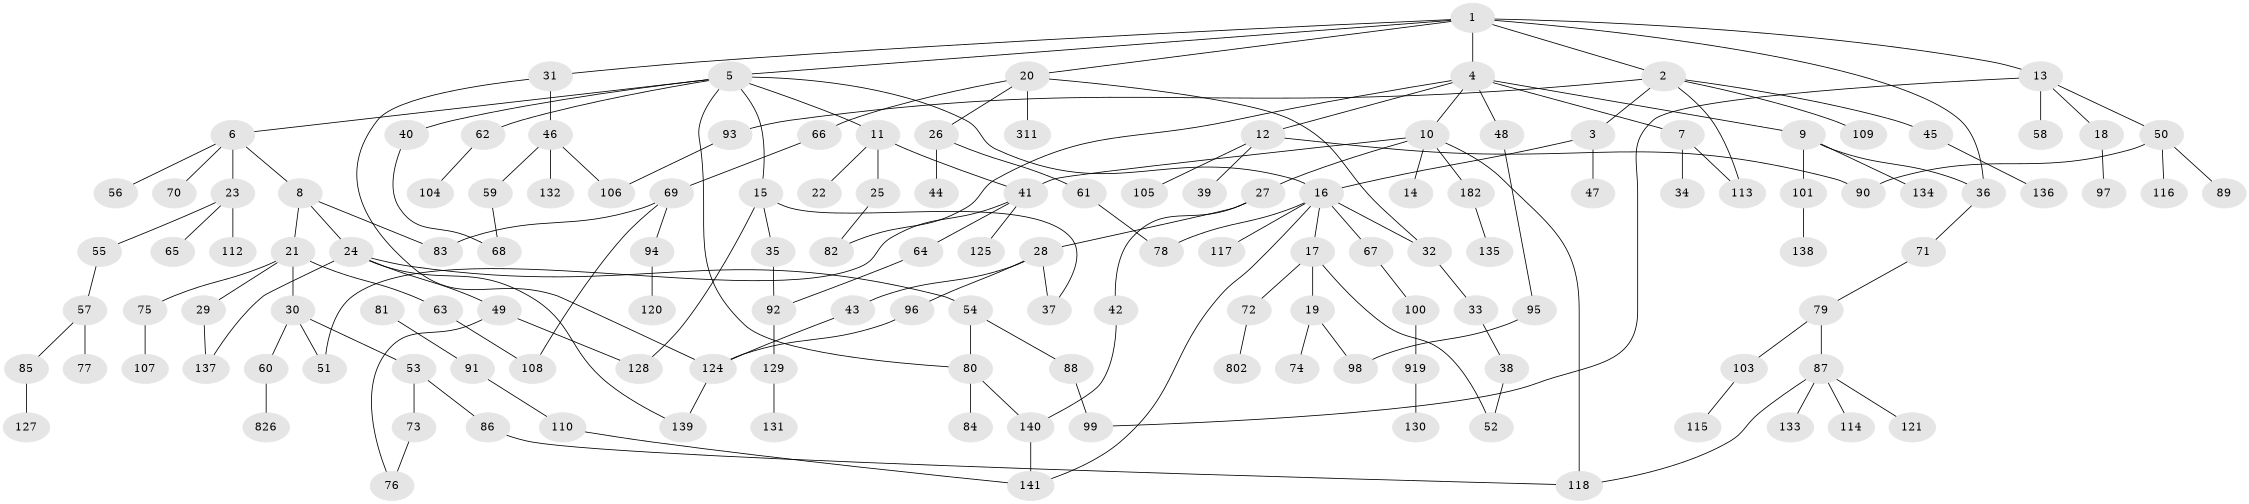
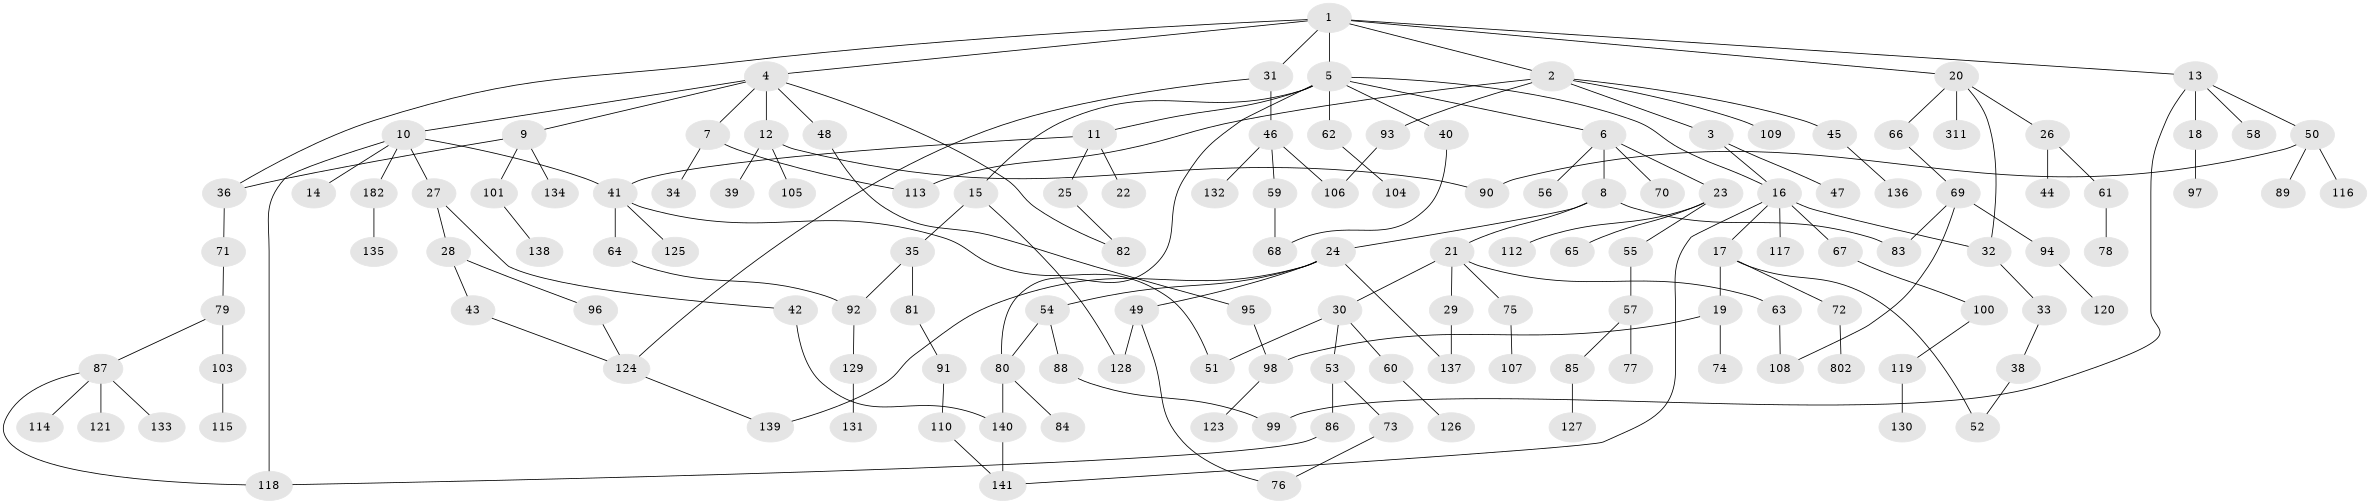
(1242, 223) -> none
none -> (913, 281)
(1049, 310) -> none
(1416, 369) -> (1902, 369)
(266, 427) -> (1451, 427)
none -> (1214, 427)
